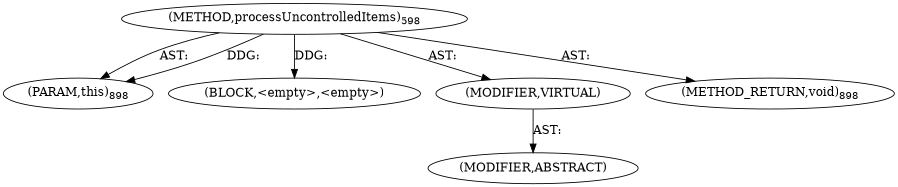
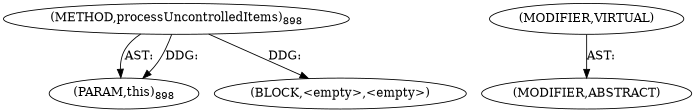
(411, 18) -> (293, 18)
(411, 55) -> none
(770, 94) -> none
